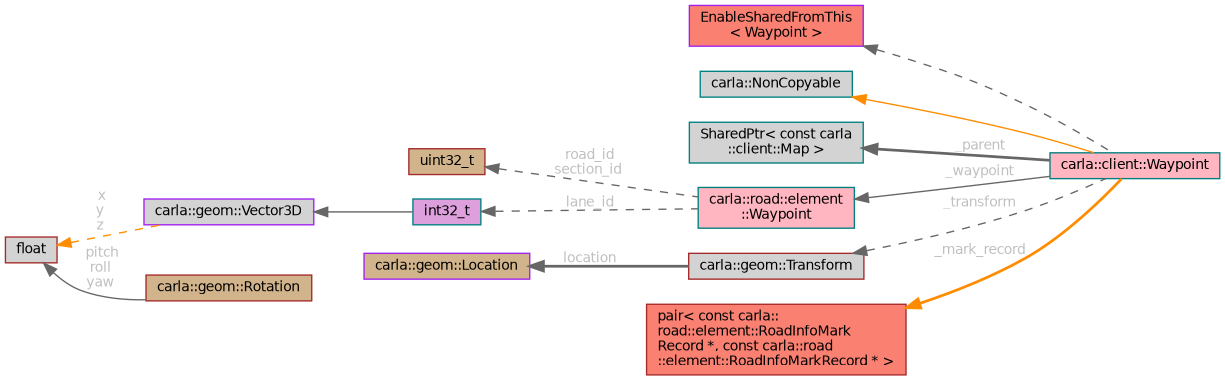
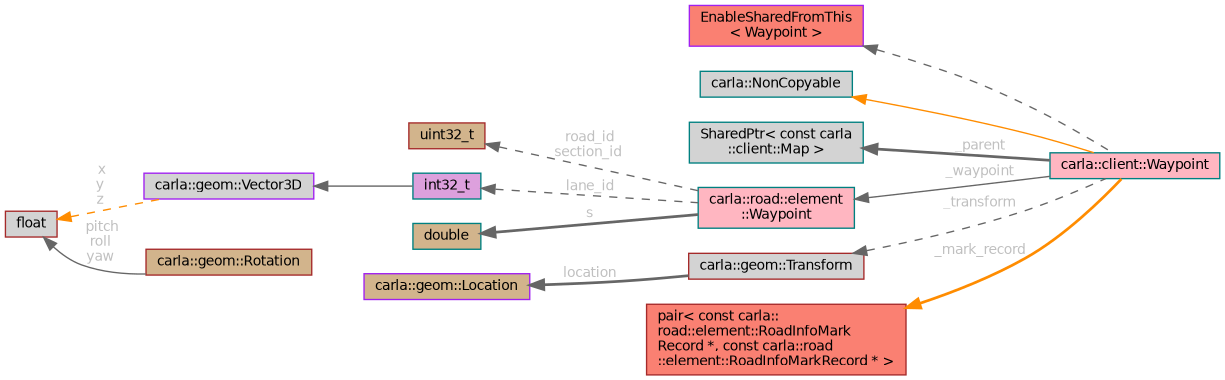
none -> (447, 236)
